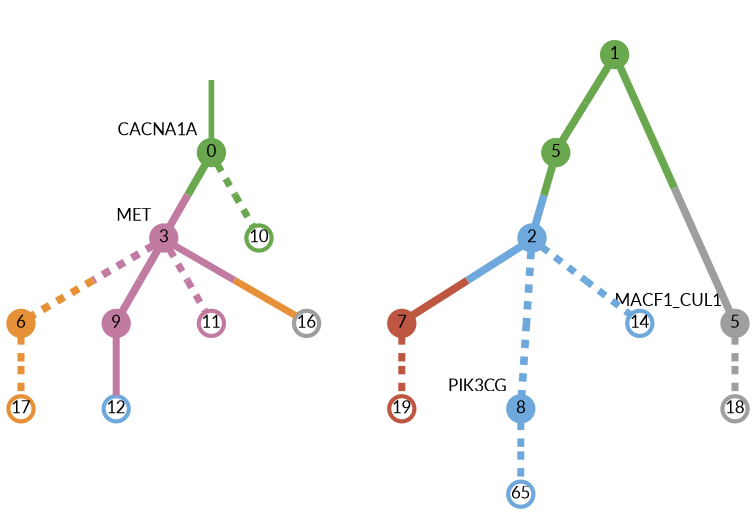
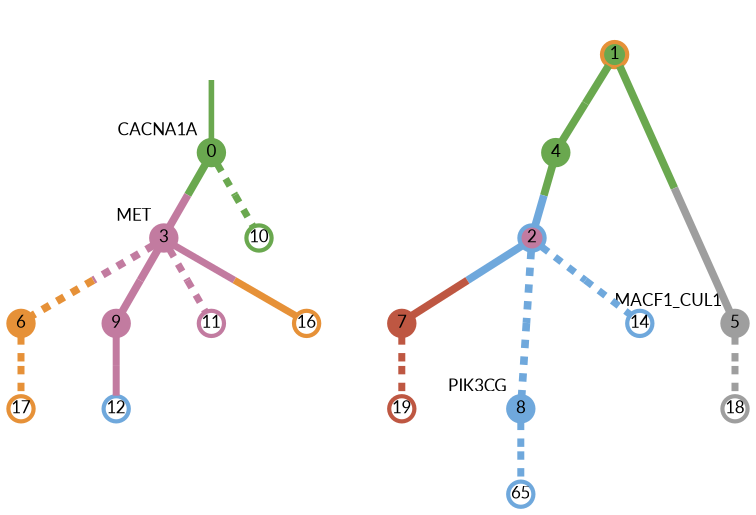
(615, 55) -> (615, 55)
(556, 153) -> (556, 153)
(532, 238) -> (532, 238)
(307, 323) -> (307, 323)
